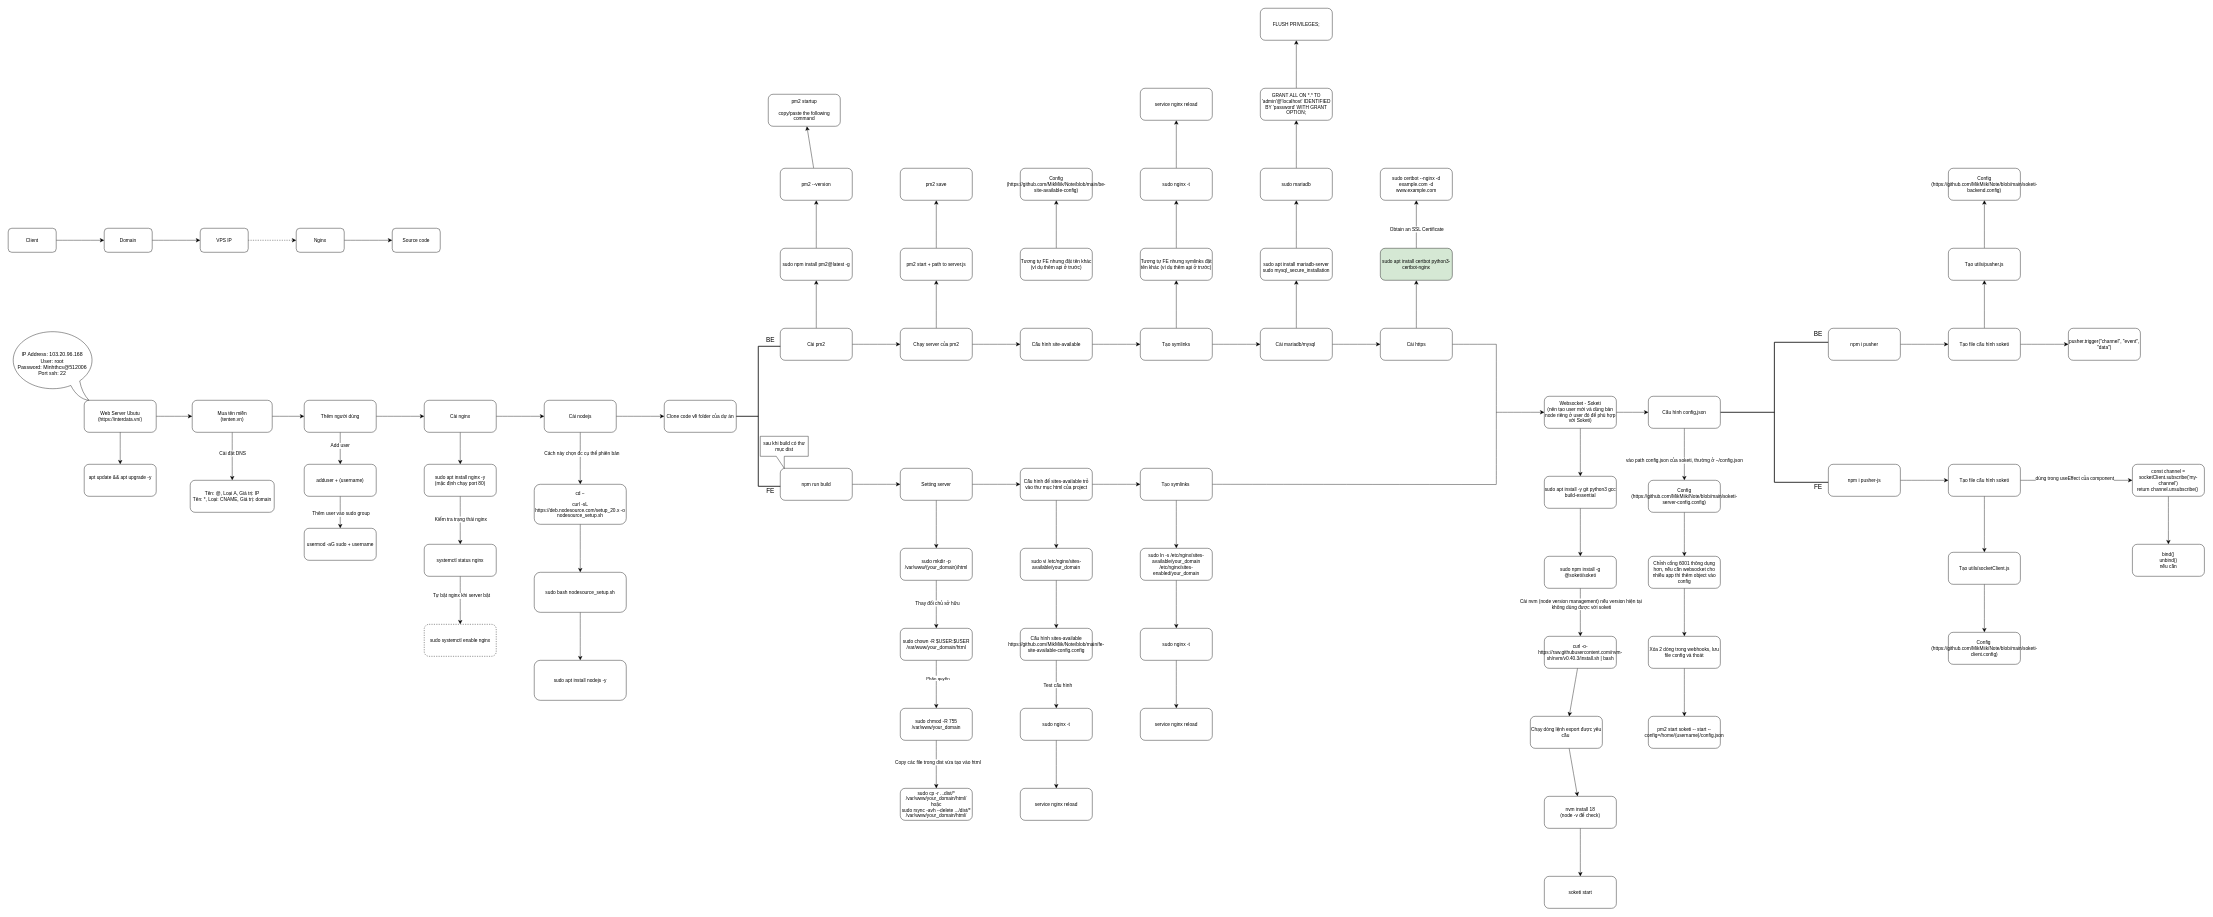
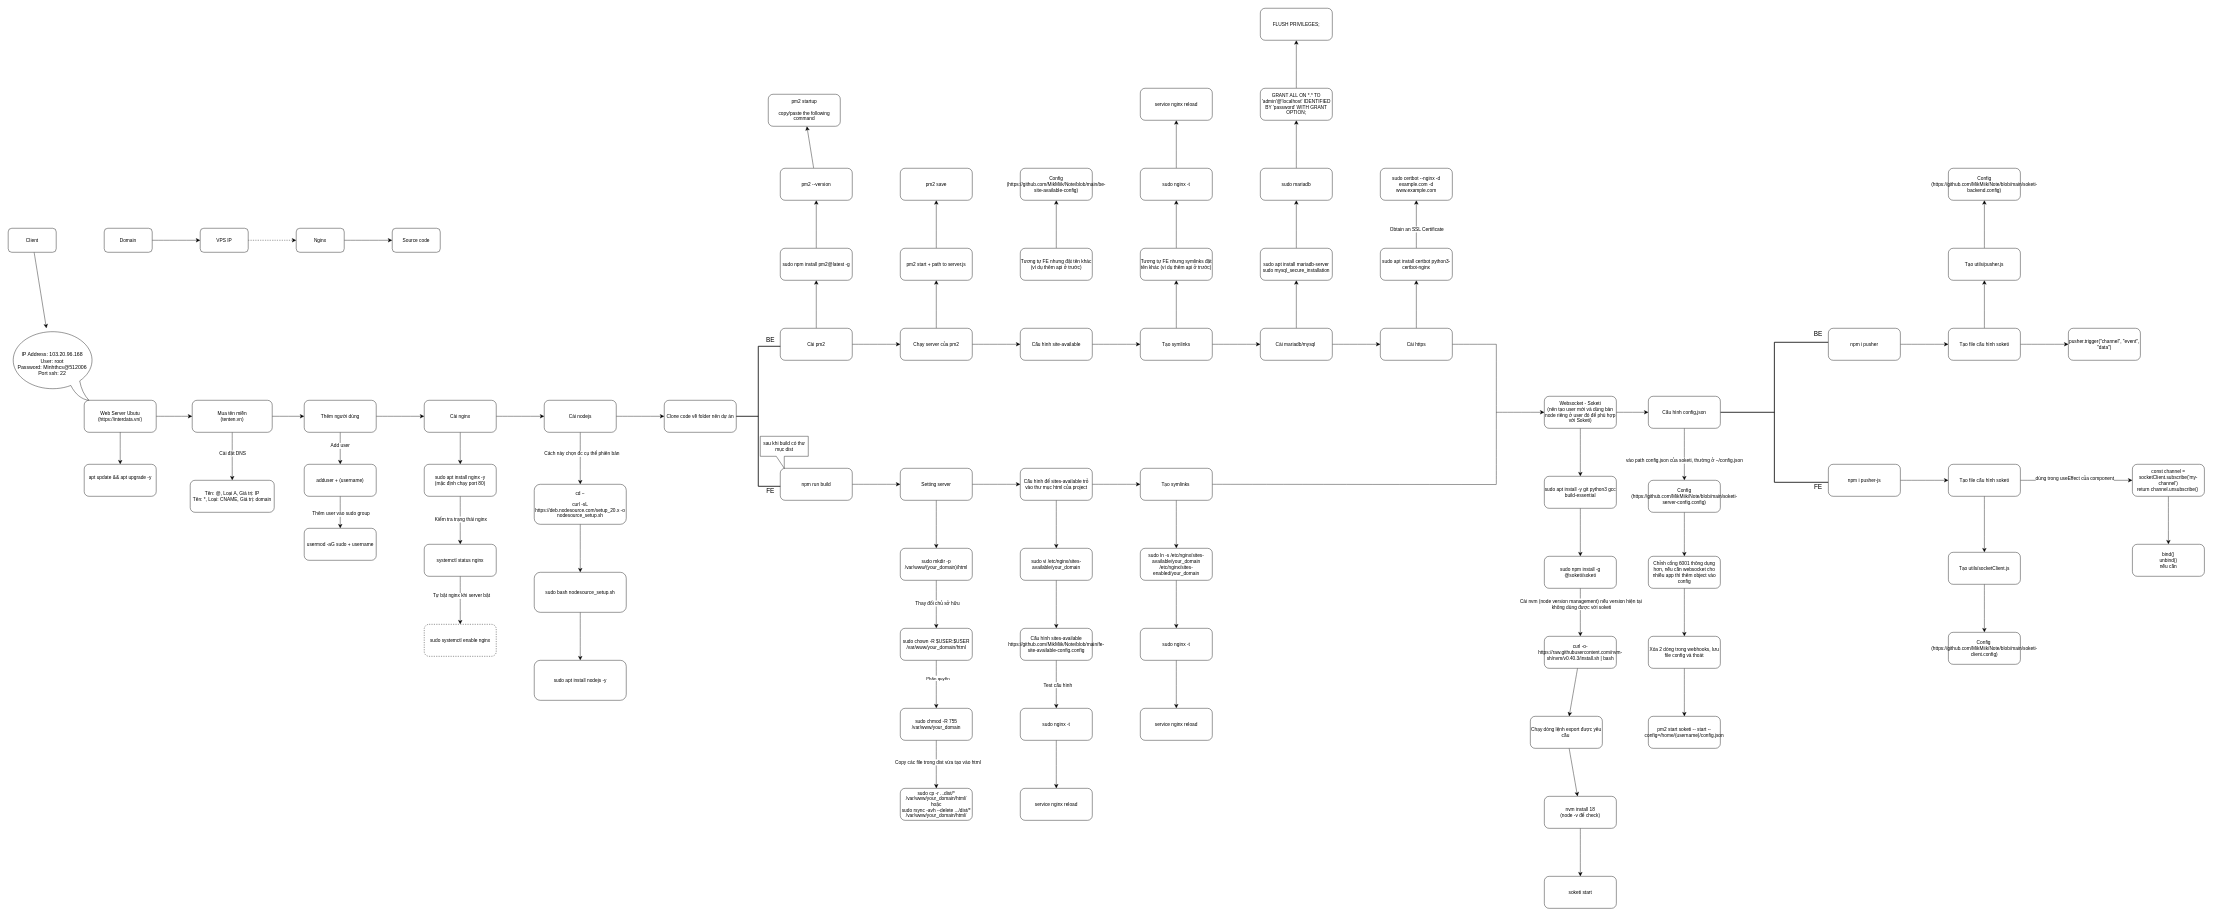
(99, 240) -> (46, 323)
(1416, 264) -> (1416, 264)
(700, 416) -> (700, 416)
